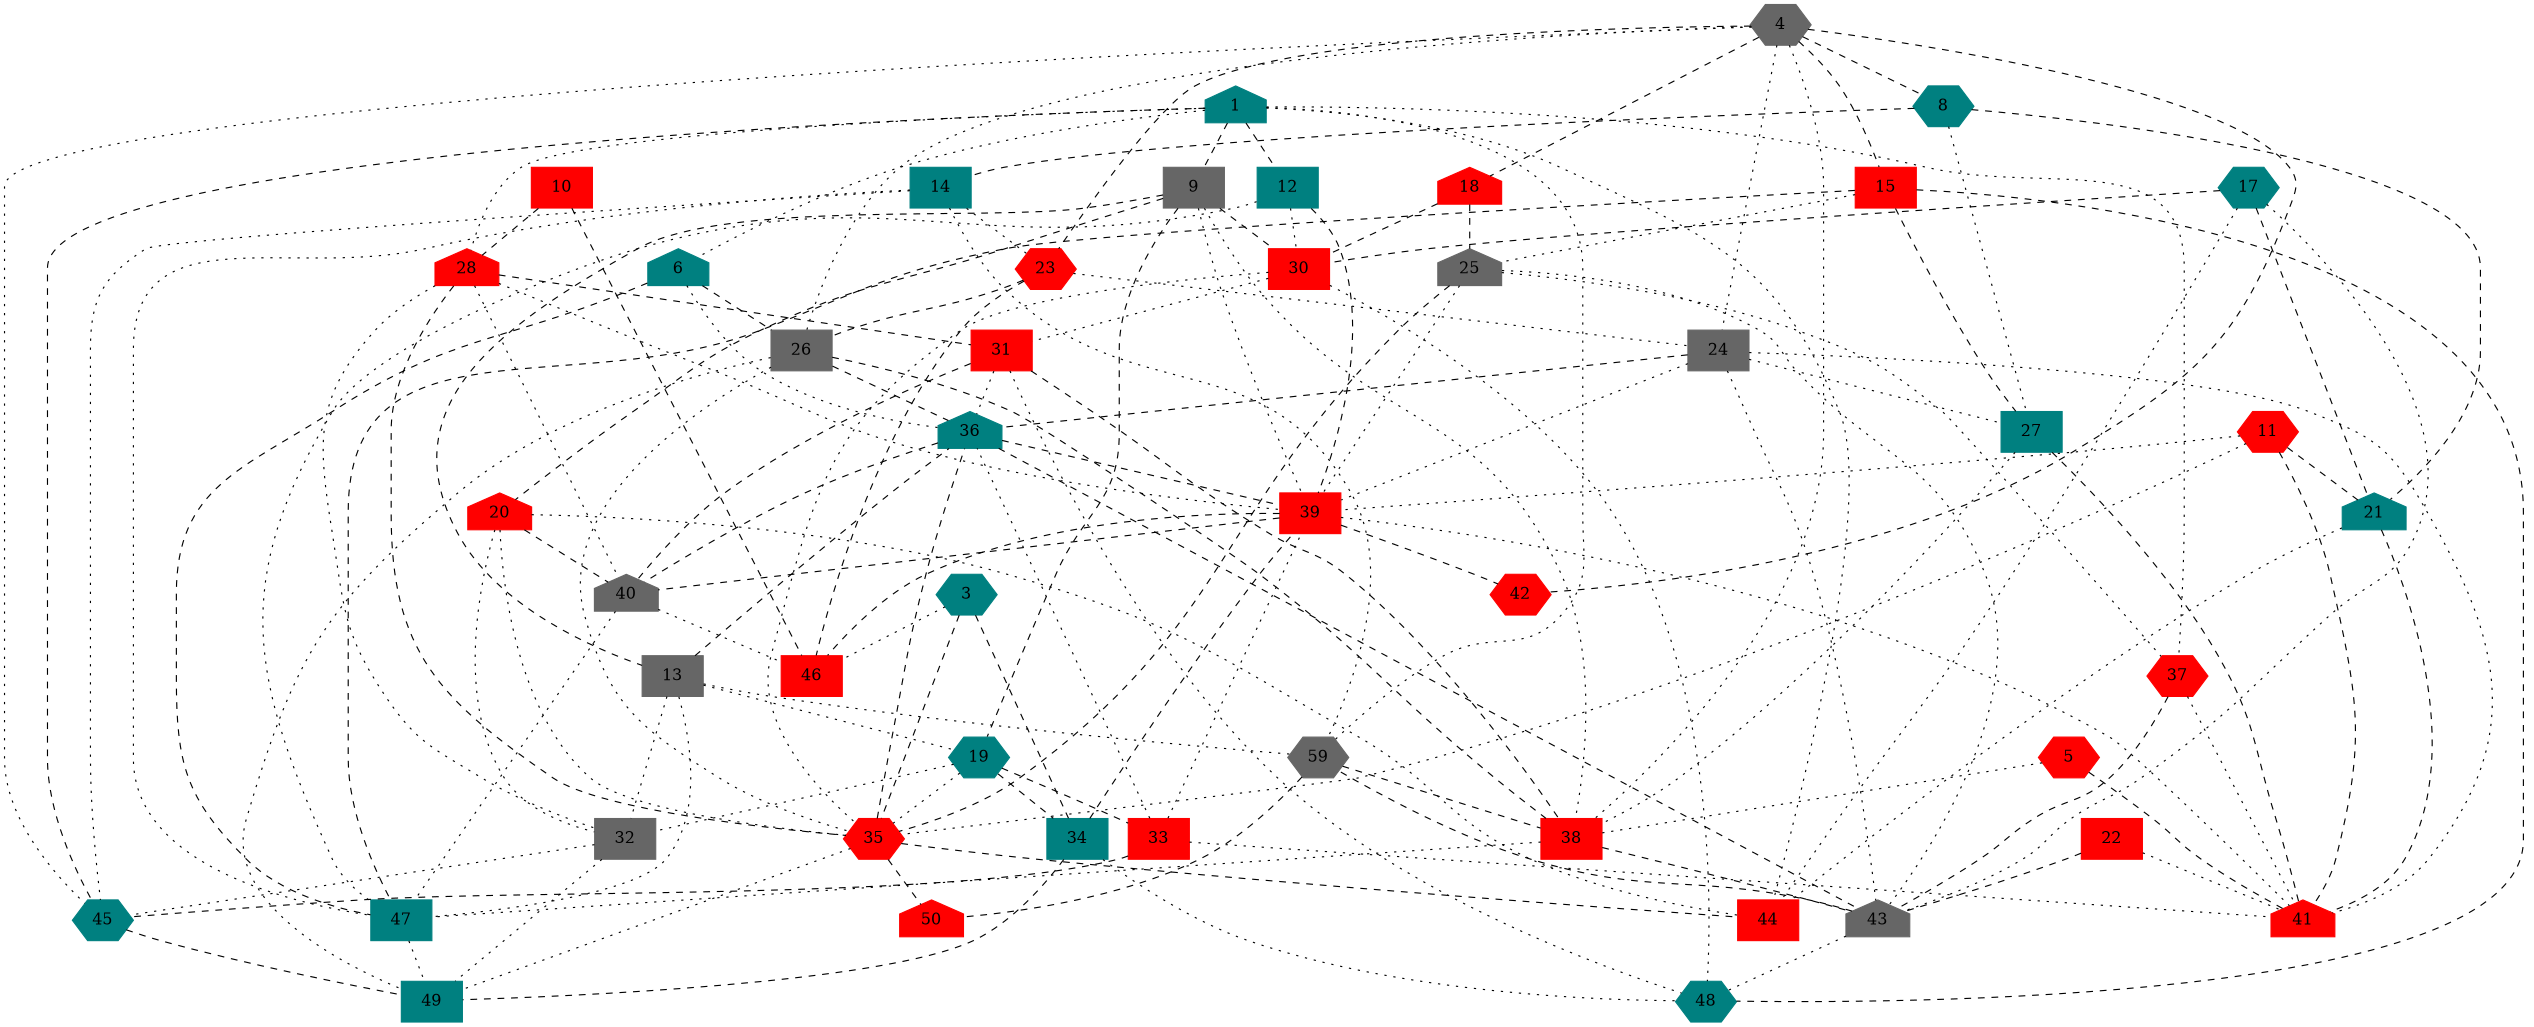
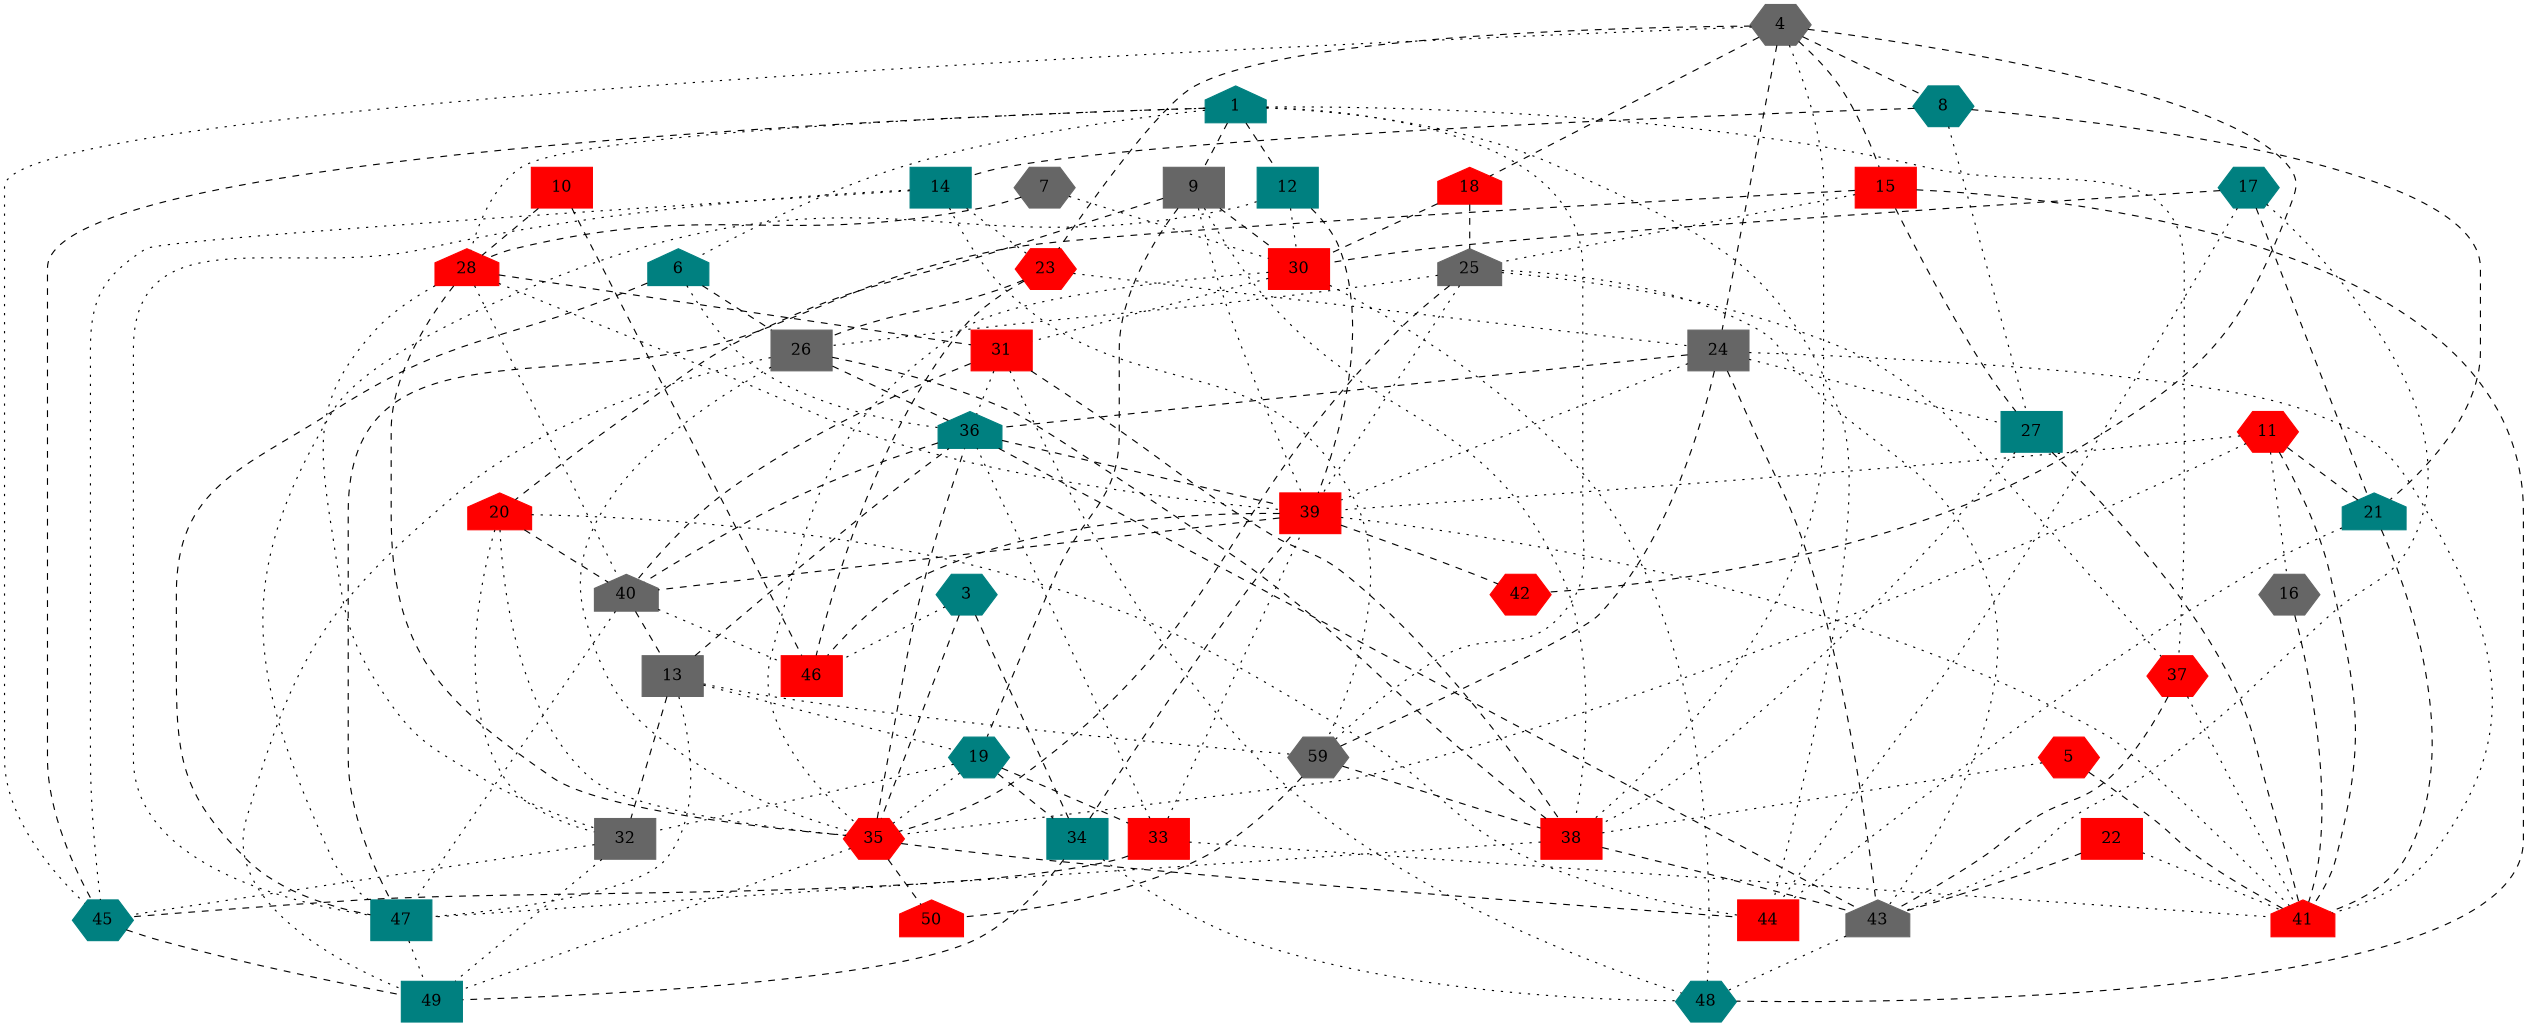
(1197, 74) -> (1090, 317)
none -> (1045, 188)
(1750, 188) -> (1750, 188)
(530, 317) -> (648, 634)
none -> (2289, 595)
(1821, 601) -> (1821, 601)
(649, 757) -> (649, 757)
(1626, 880) -> (1592, 620)
